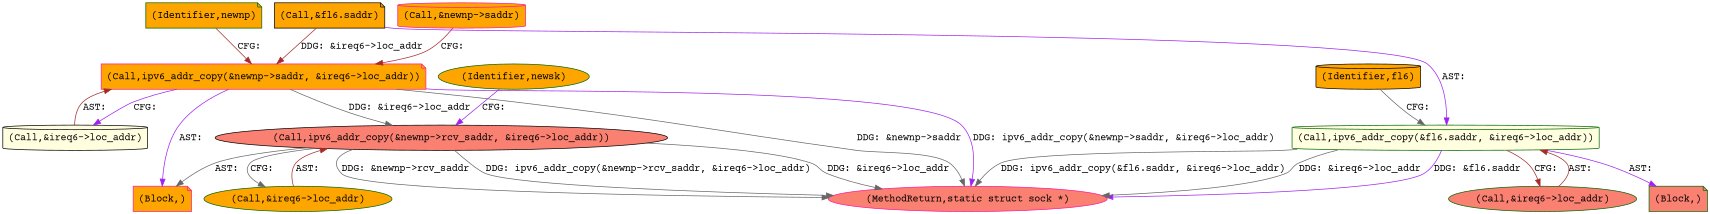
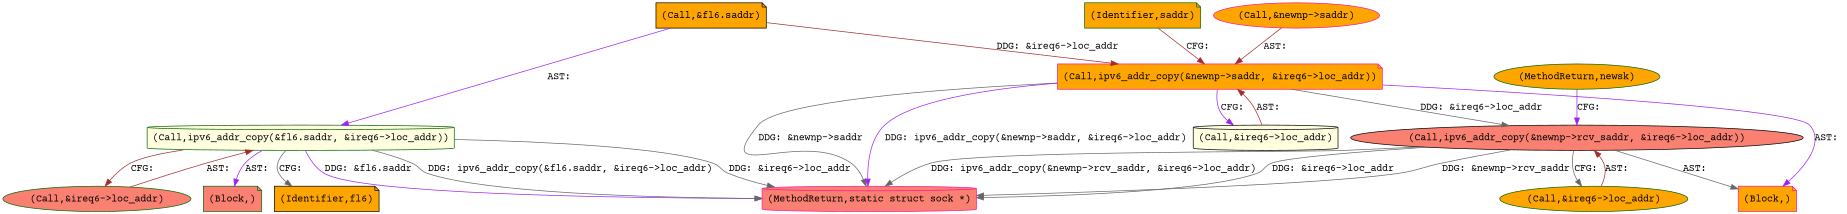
(204, 15) -> (1143, 15)
(462, 15) -> (1297, 15)
(455, 46) -> (1278, 46)
(514, 77) -> (1577, 77)
(1368, 77) -> (327, 199)
(1399, 106) -> (277, 166)
(968, 199) -> (869, 199)
